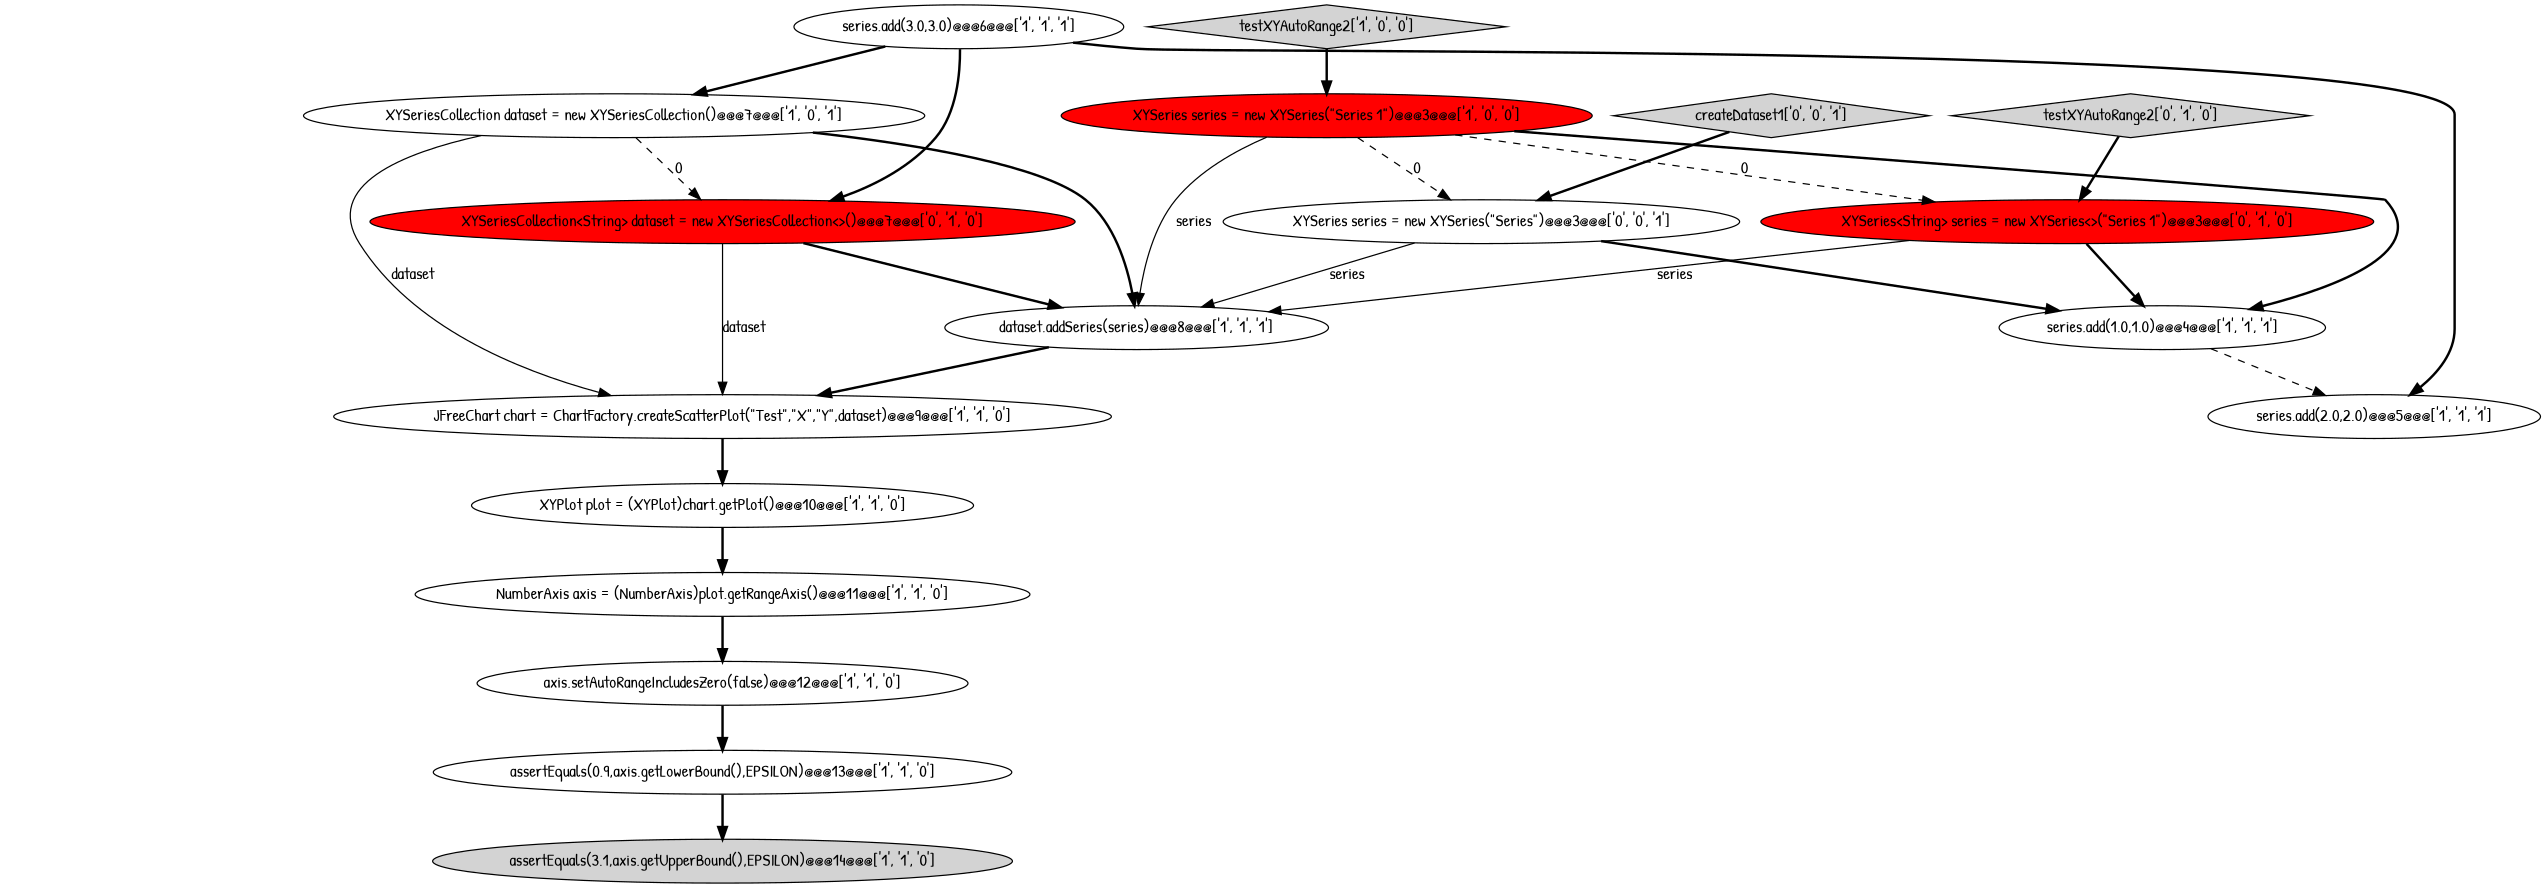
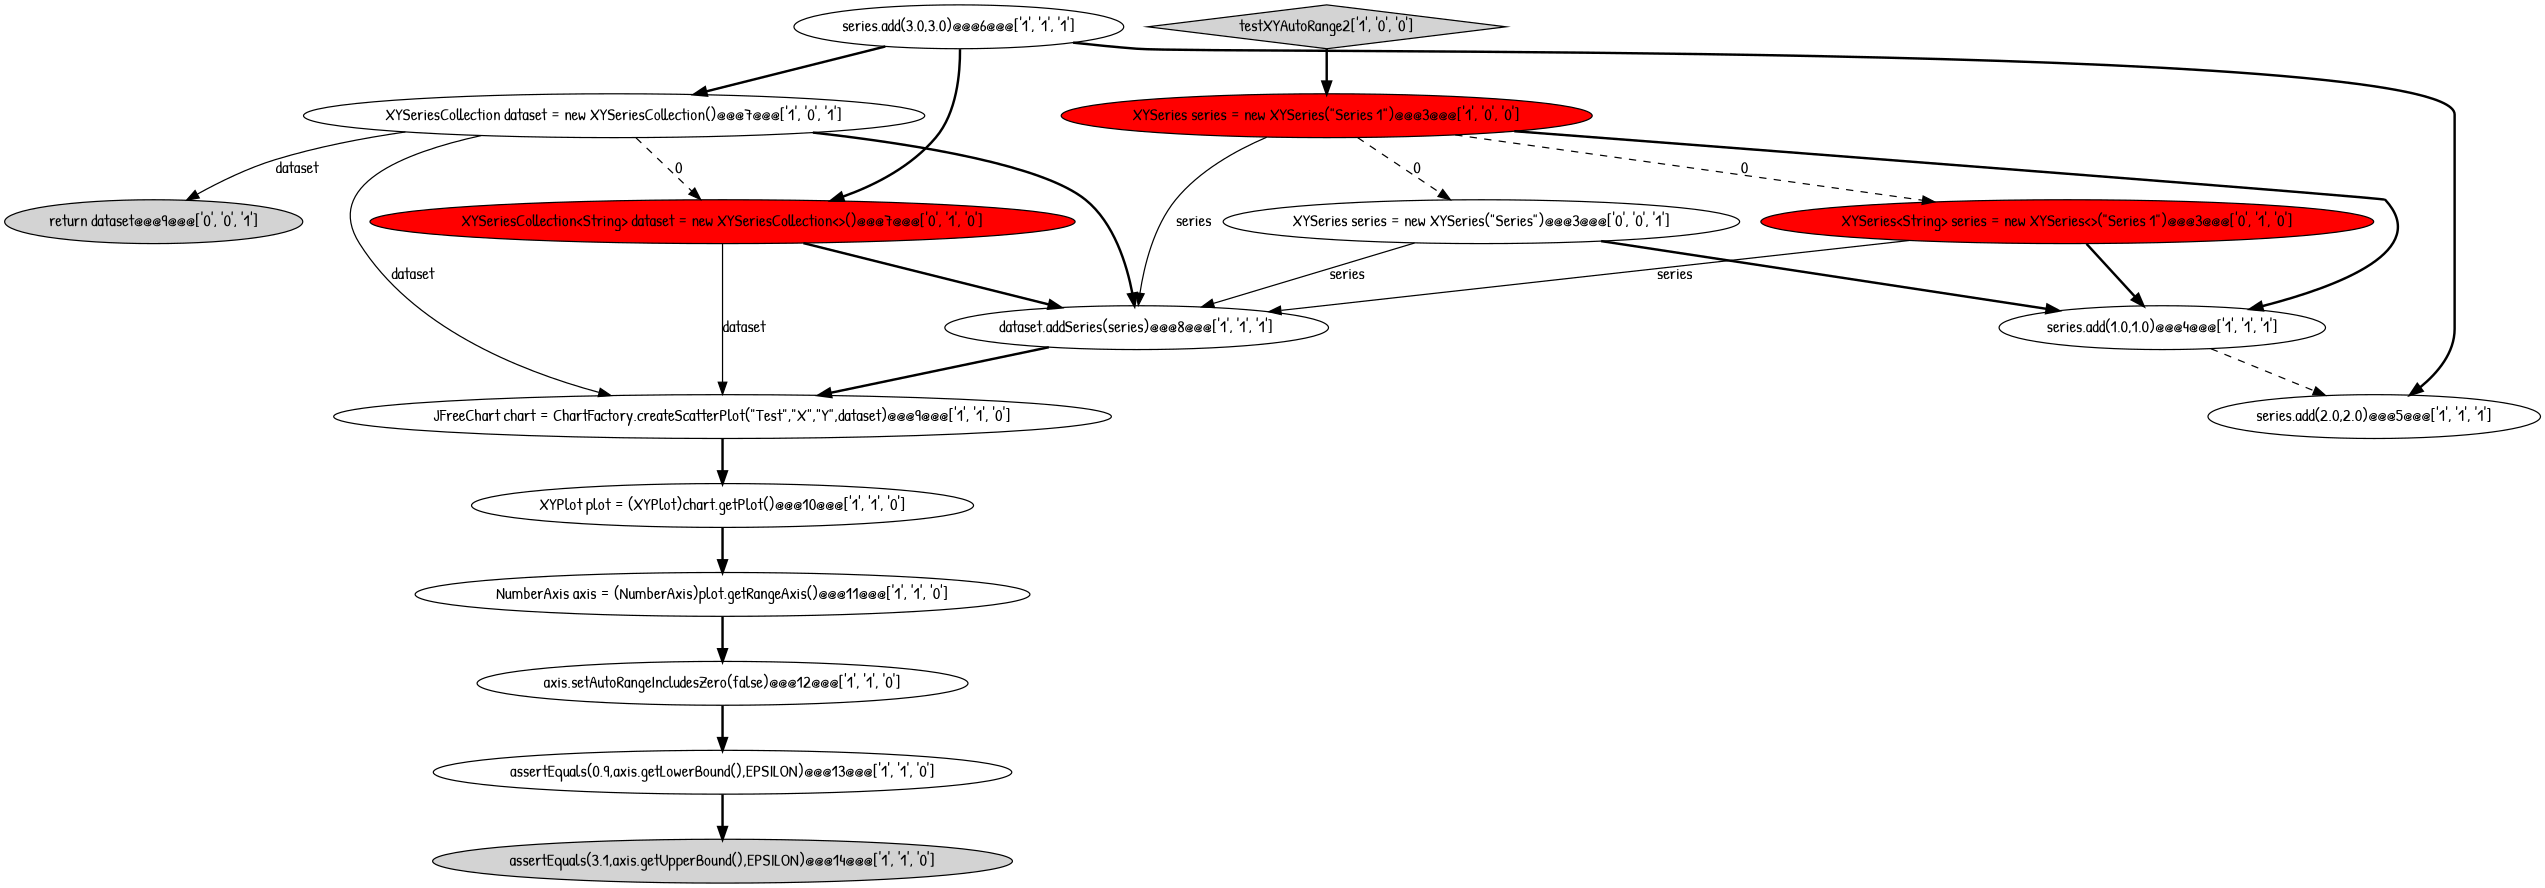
(1771, 116) -> none
(2131, 116) -> none
none -> (154, 222)
